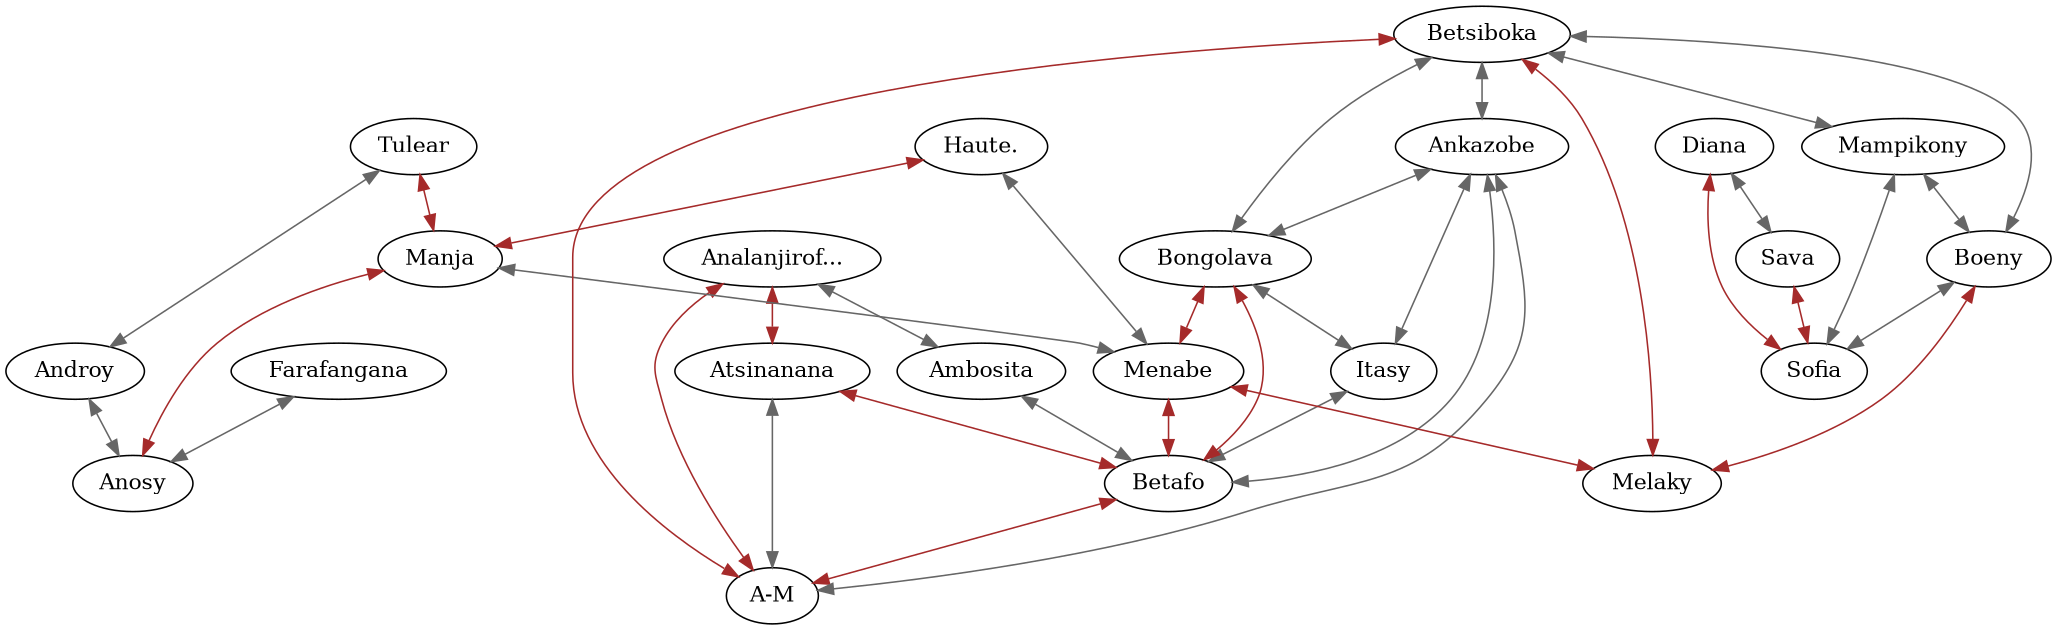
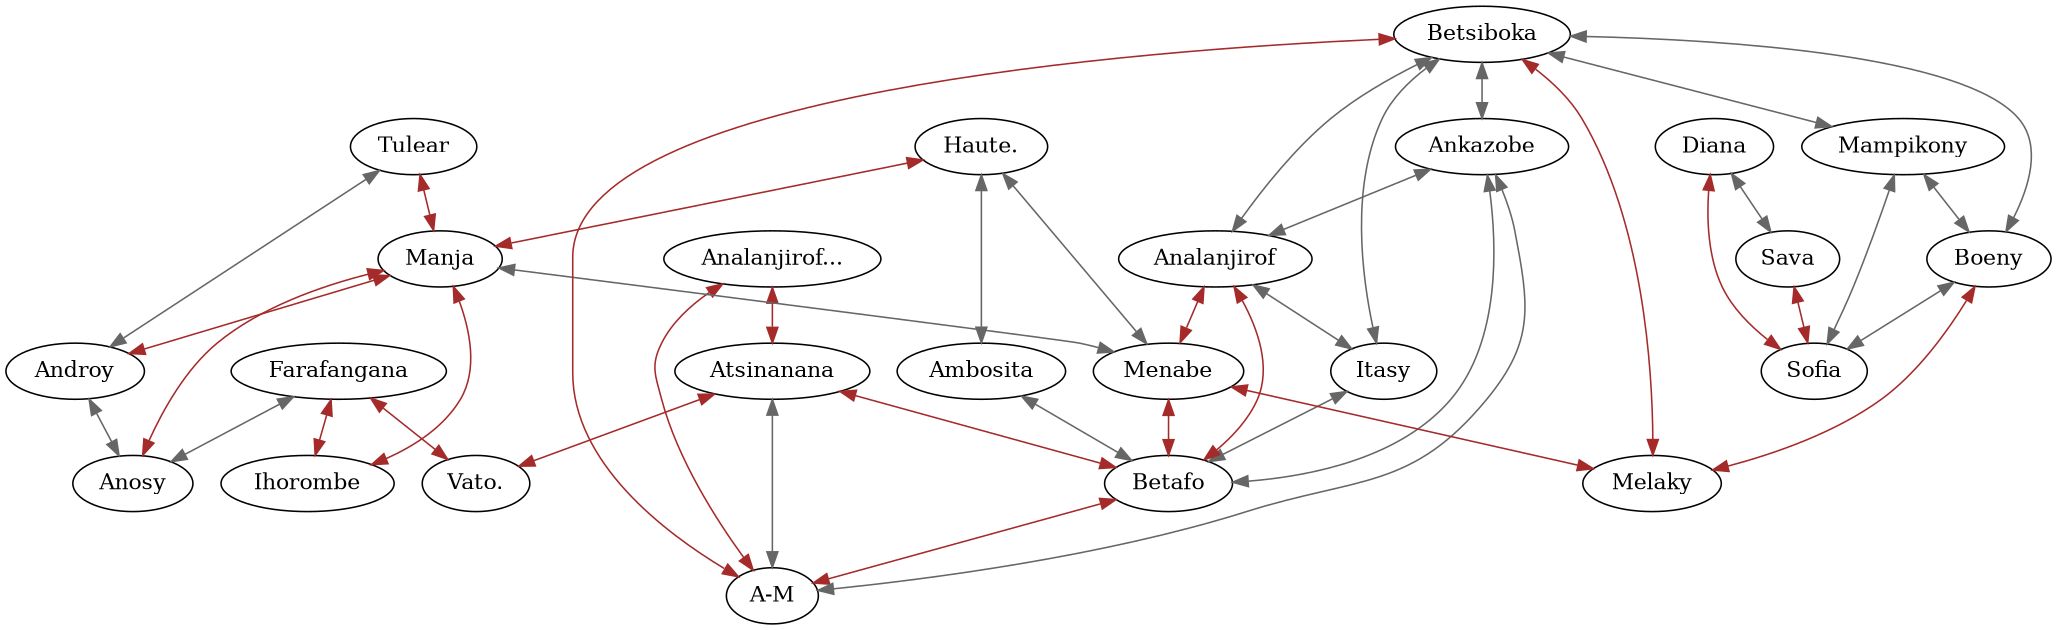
(1215, 259) -> (1215, 259)
(1433, 259) -> (1365, 182)
(855, 304) -> (981, 259)
none -> (225, 325)
none -> (308, 484)
none -> (476, 484)
